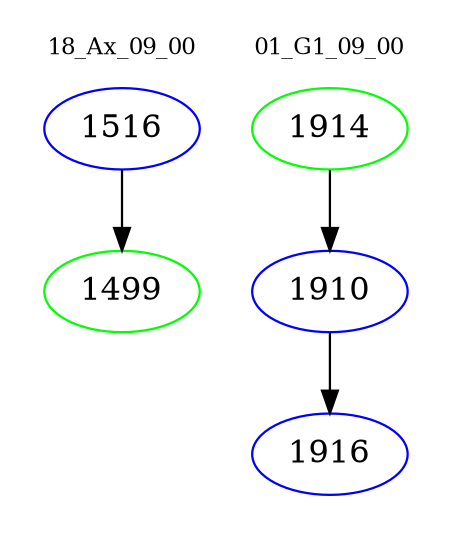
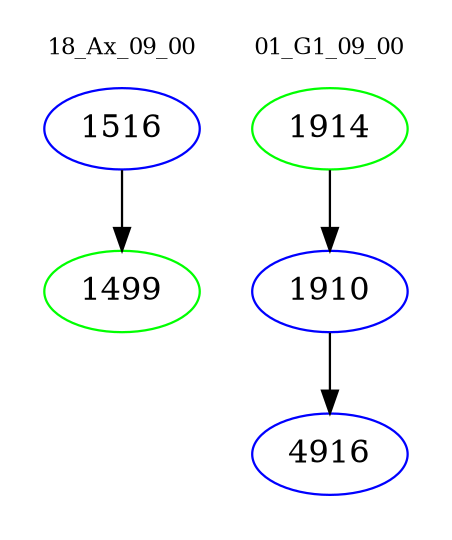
(330, 454) -> (330, 454)
